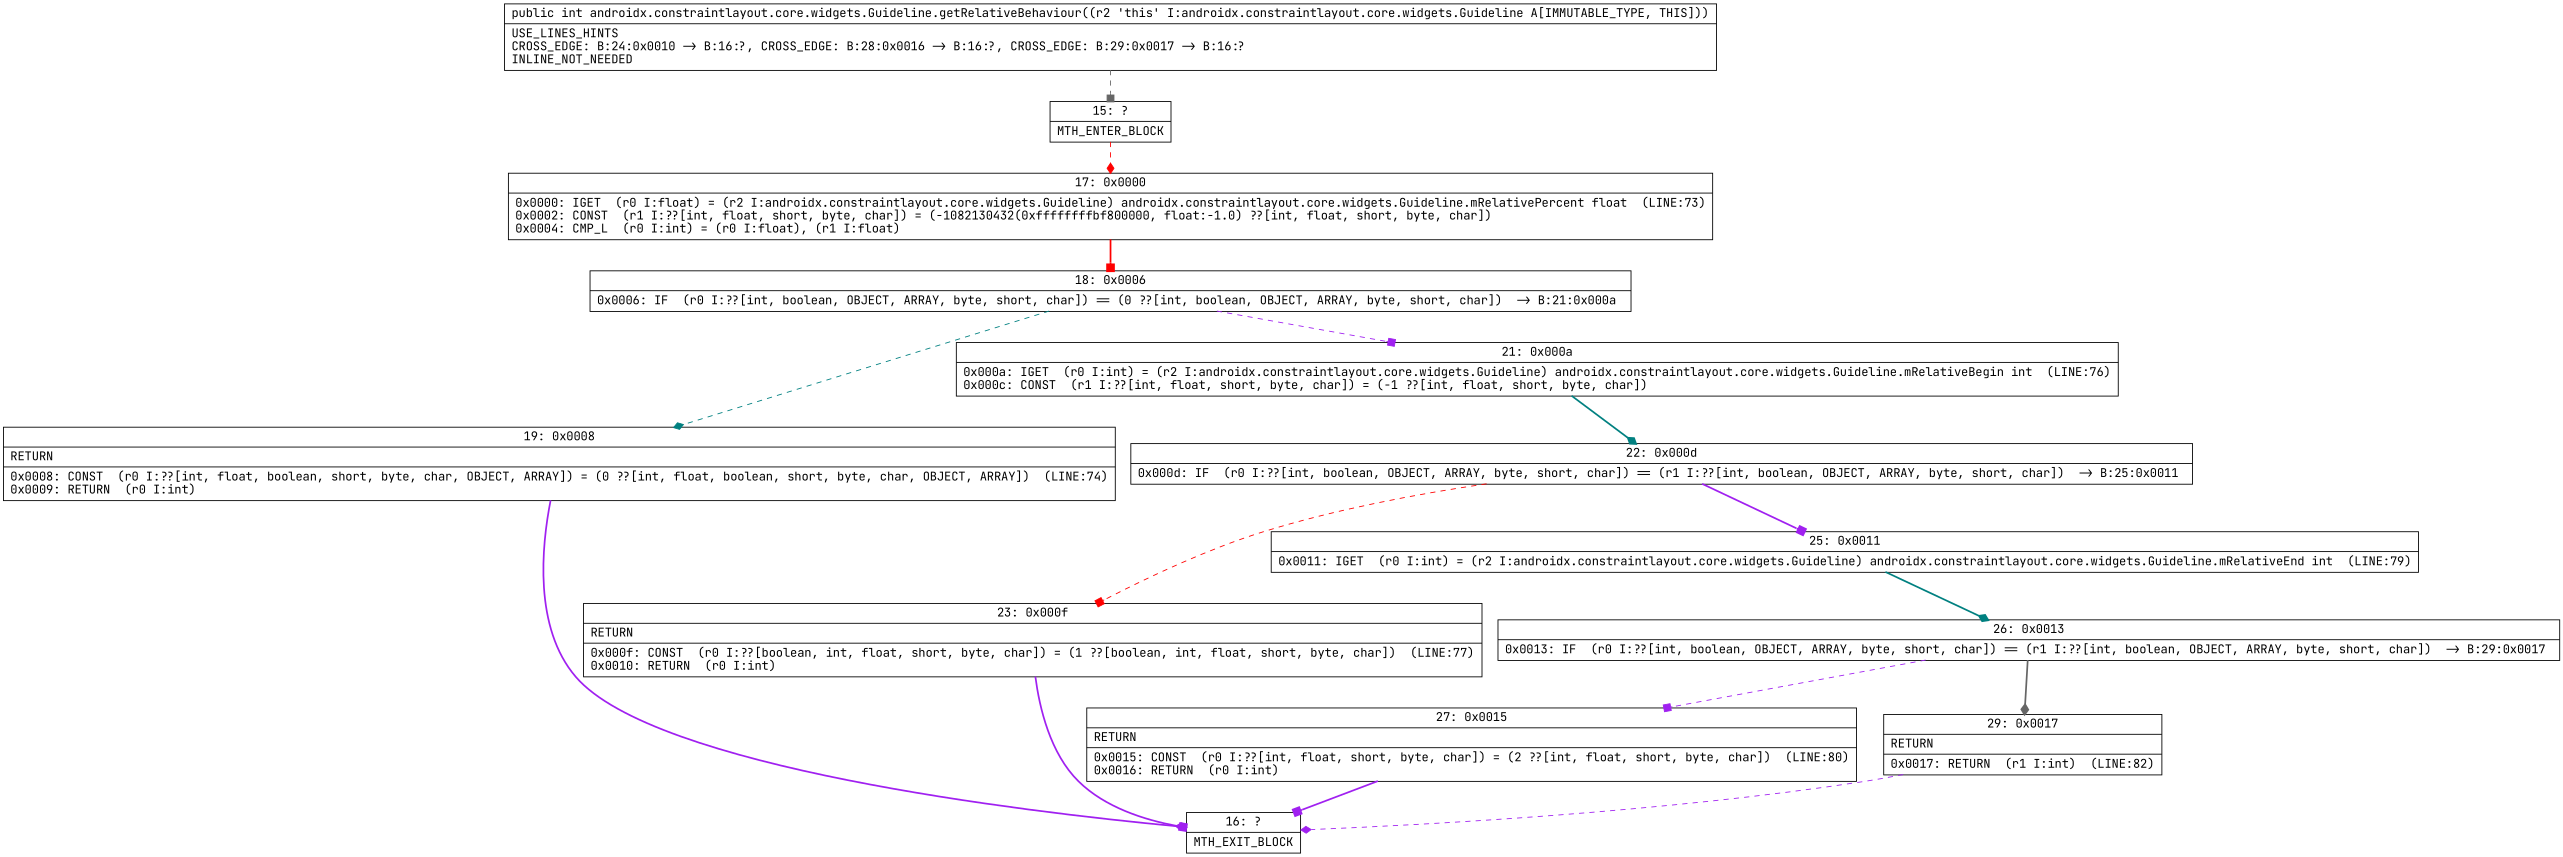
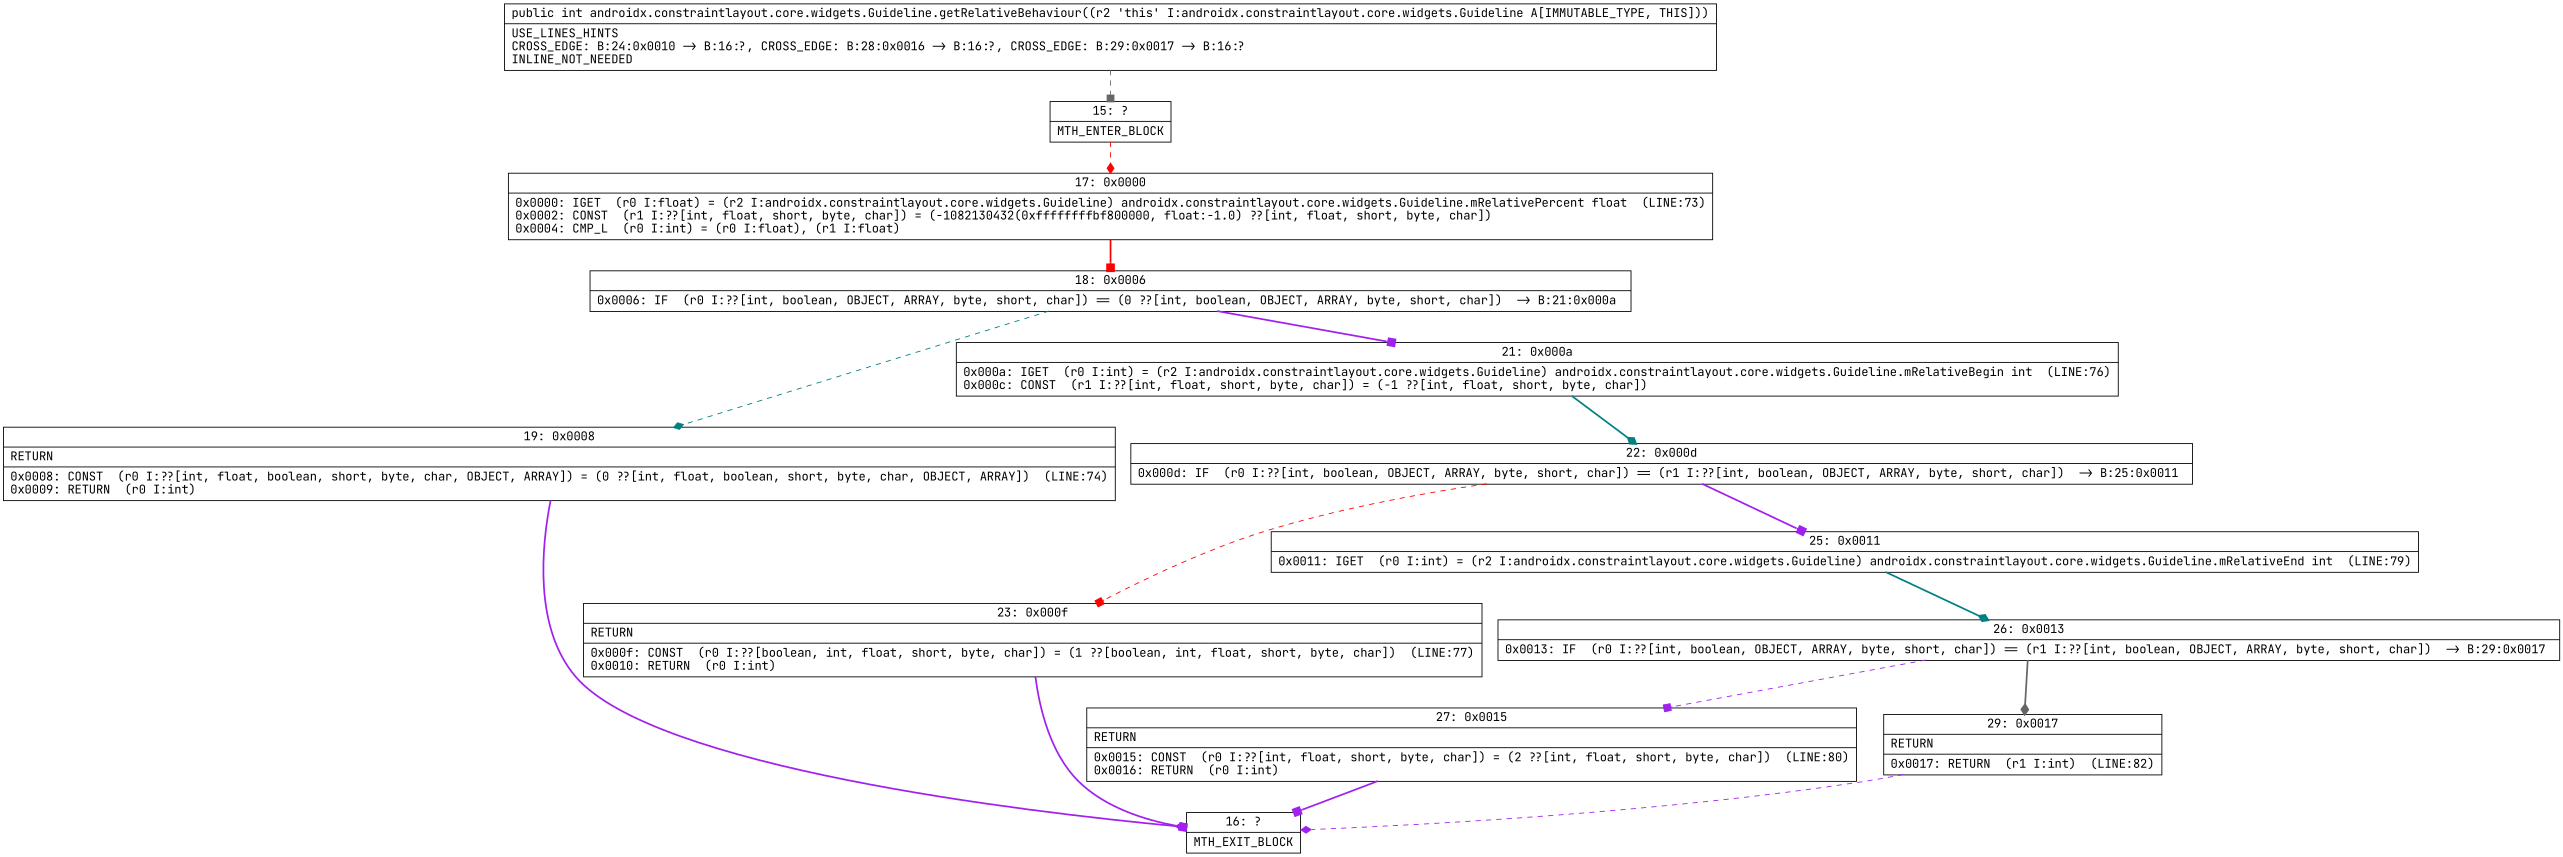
(1302, 326) -> (1302, 326)
